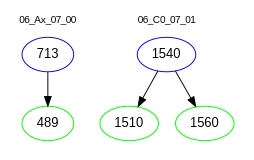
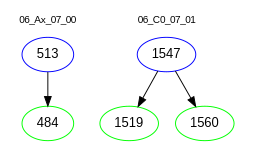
(48, 55) -> (48, 55)
(167, 55) -> (167, 55)
(48, 123) -> (48, 123)
(129, 123) -> (129, 123)
